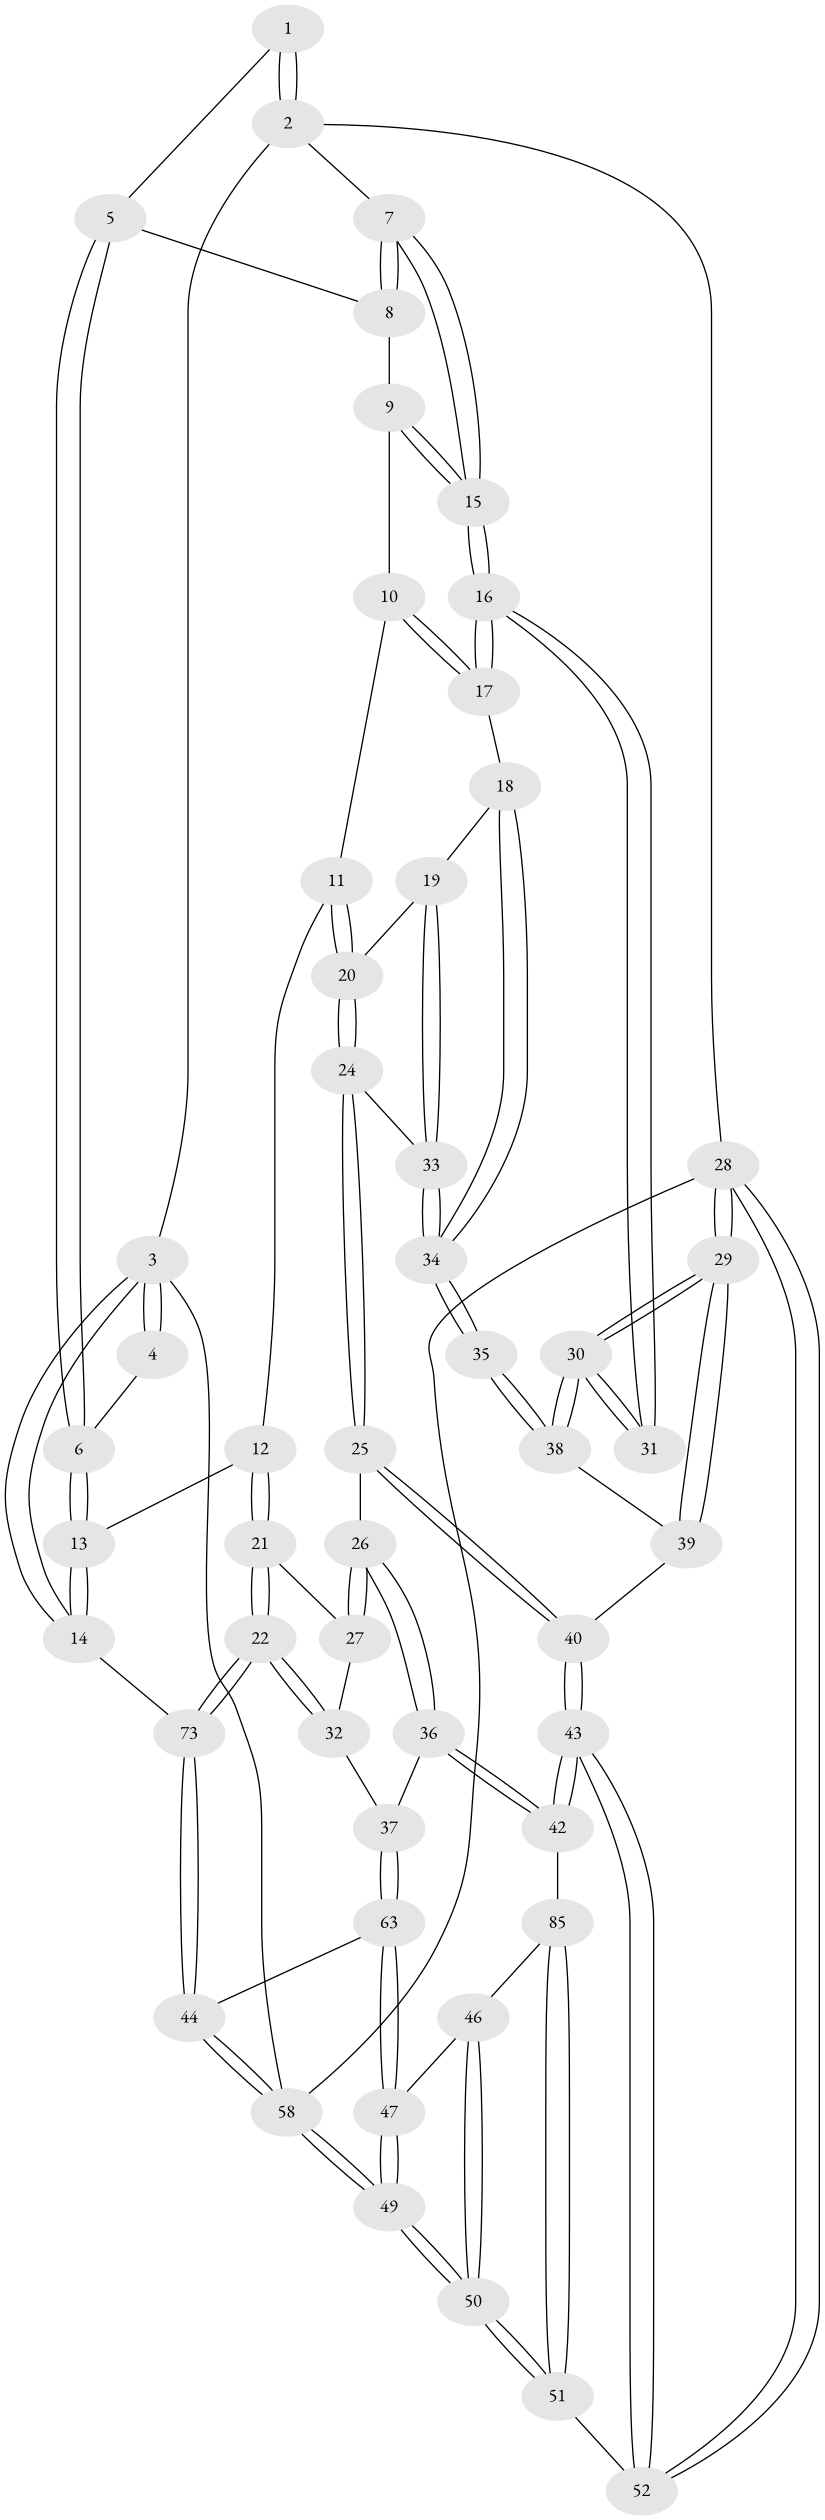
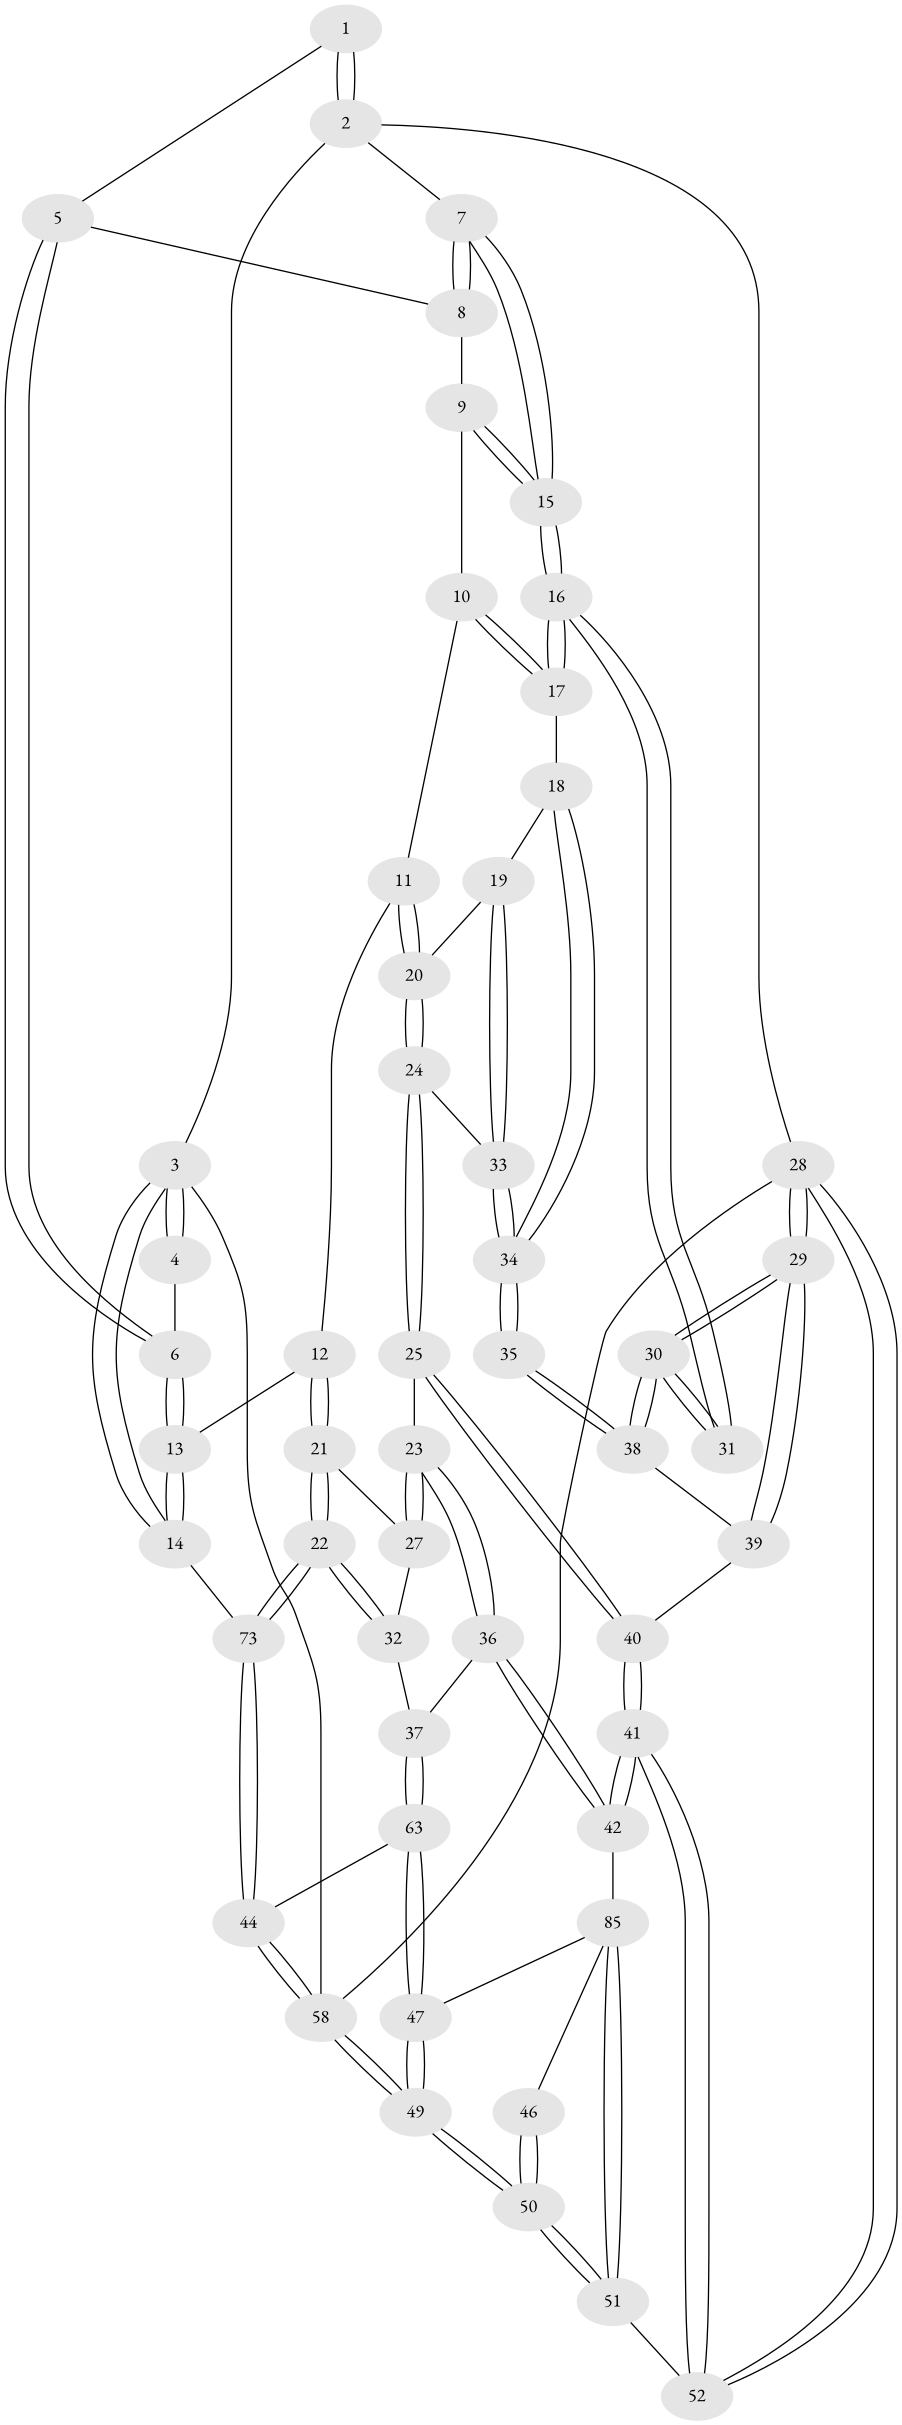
(360, 1544) -> (414, 1449)
(573, 1734) -> (633, 1734)
(431, 2065) -> (514, 1970)
